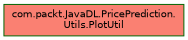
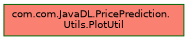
(94, 20) -> (94, 20)
